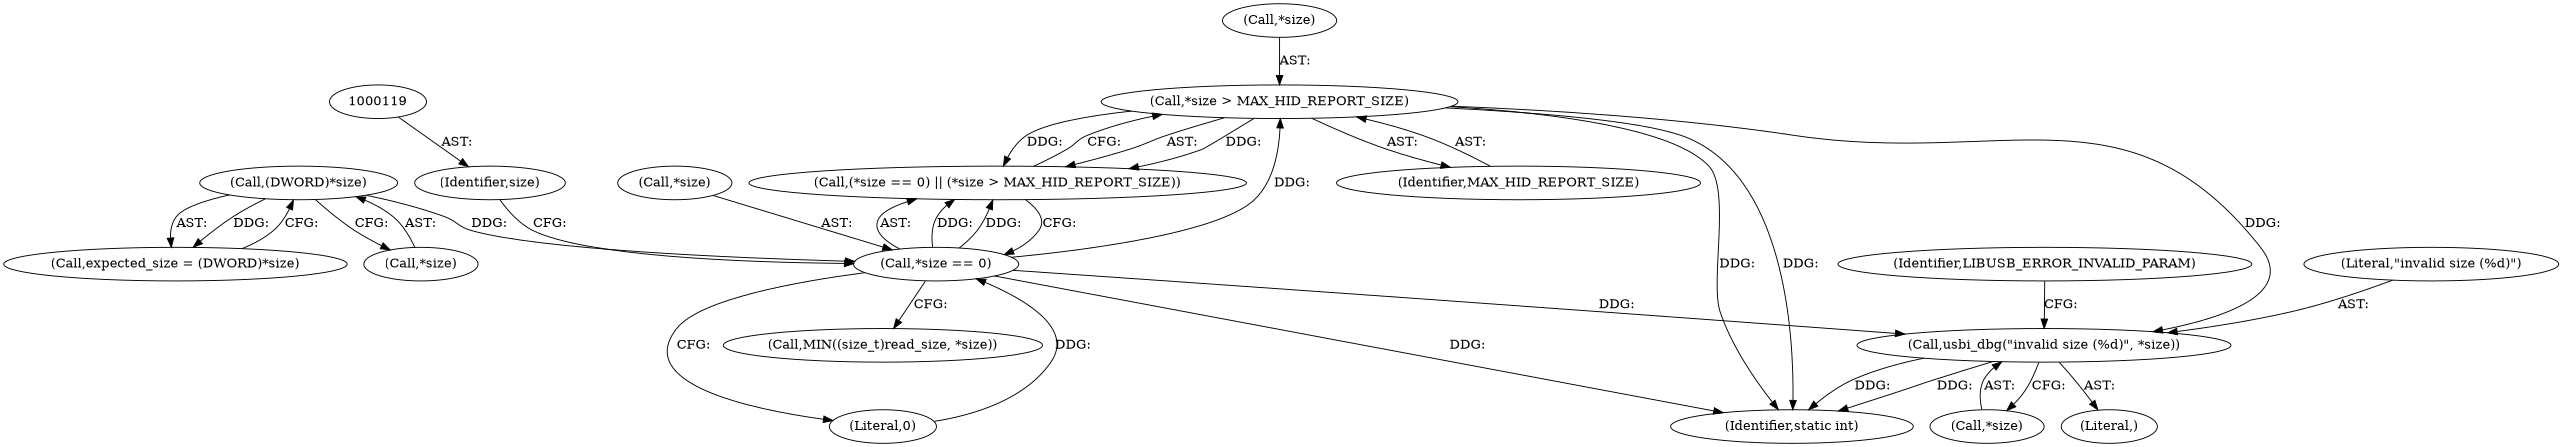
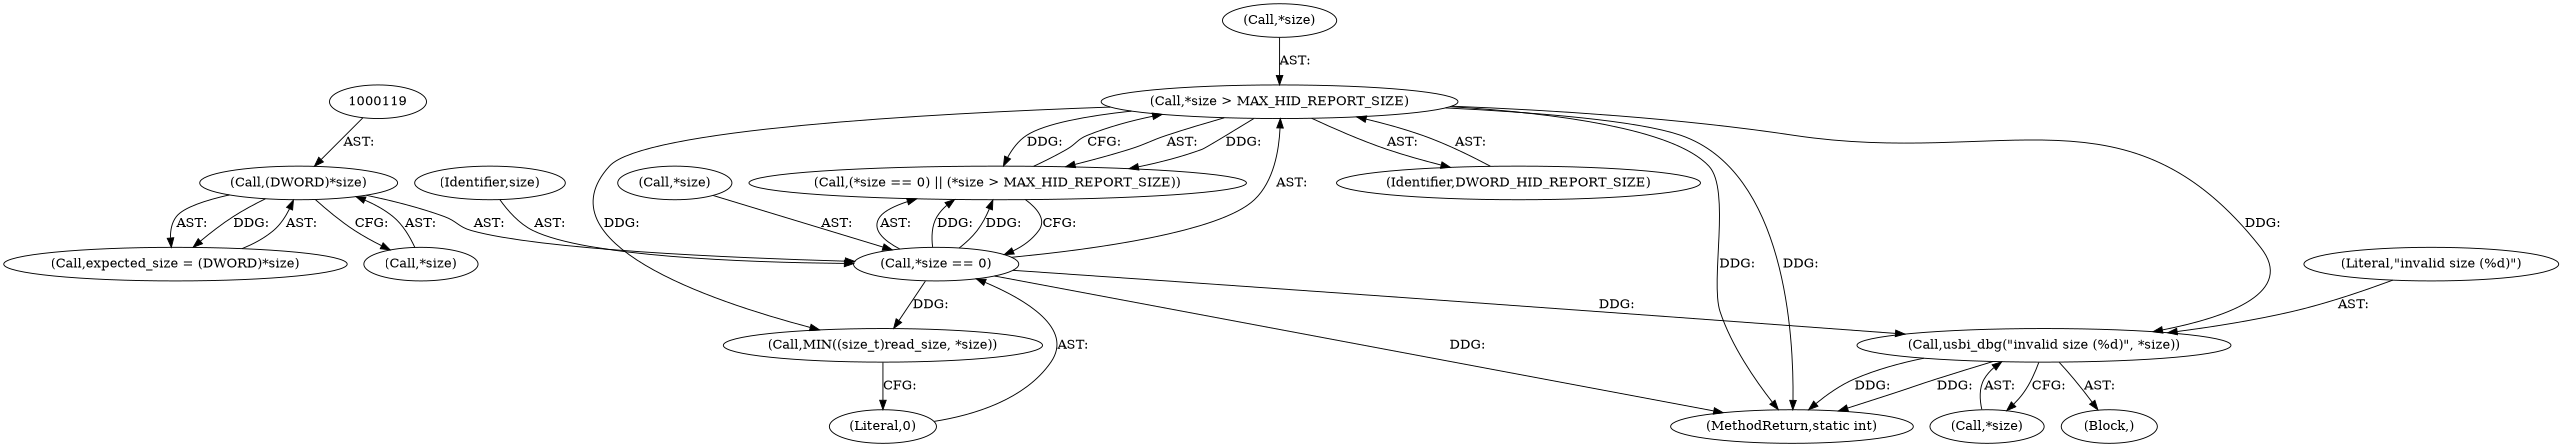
none -> (707, 137)
(429, 139) -> (342, 139)
(1294, 183) -> (1294, 183)
(1519, 183) -> (1519, 183)
(304, 224) -> (304, 224)
(491, 224) -> (491, 224)
(552, 224) -> (552, 224)
(2045, 264) -> none
(933, 305) -> (933, 305)
(676, 331) -> (883, 381)
(1075, 345) -> (1075, 345)
(1792, 427) -> (1792, 427)
(2109, 427) -> (2109, 427)
